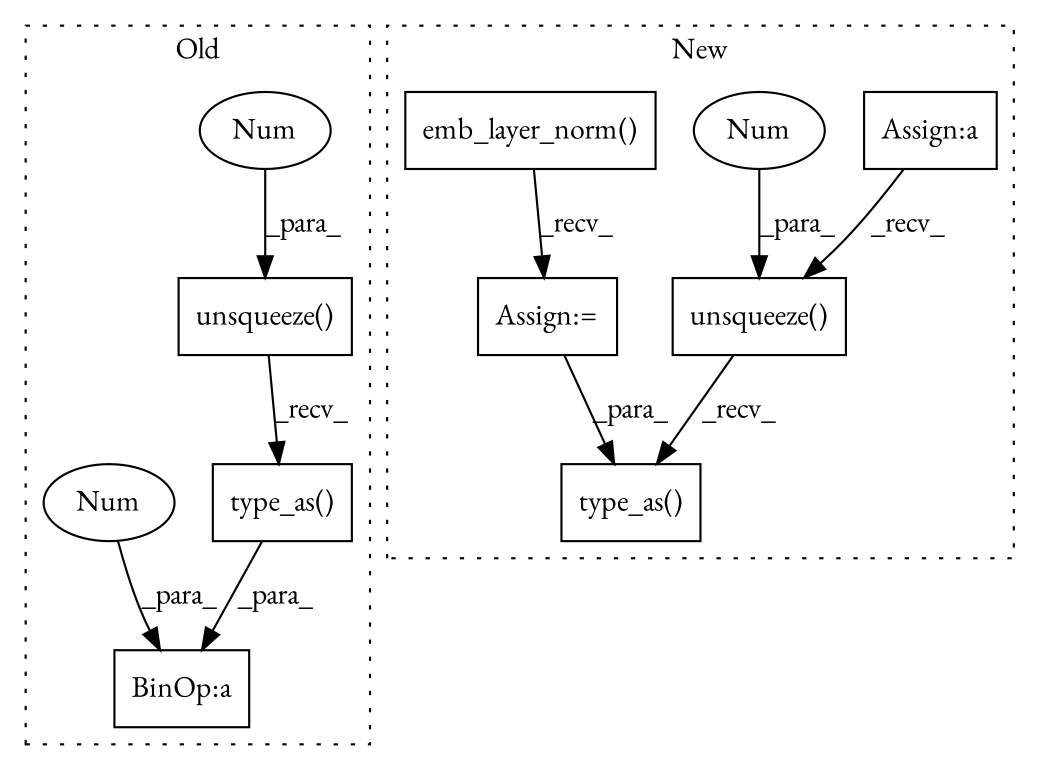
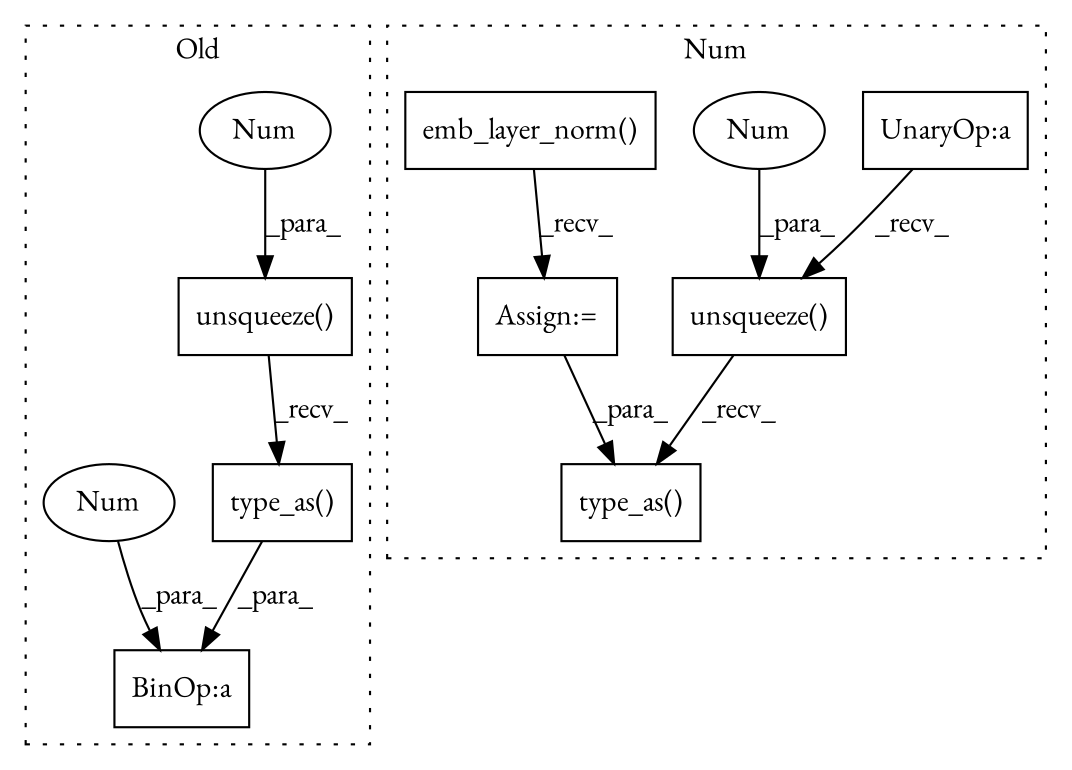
(700, 50) -> (717, 50)
(930, 130) -> (945, 130)
